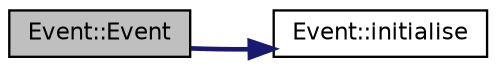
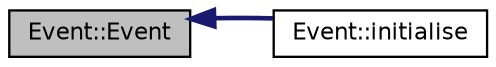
(220, 49) -> (244, 18)
